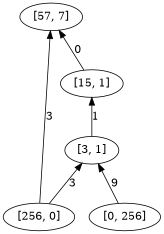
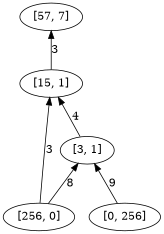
(78, 50) -> (55, 50)
(96, 117) -> (76, 117)
(45, 121) -> (44, 154)
(73, 184) -> (70, 184)
